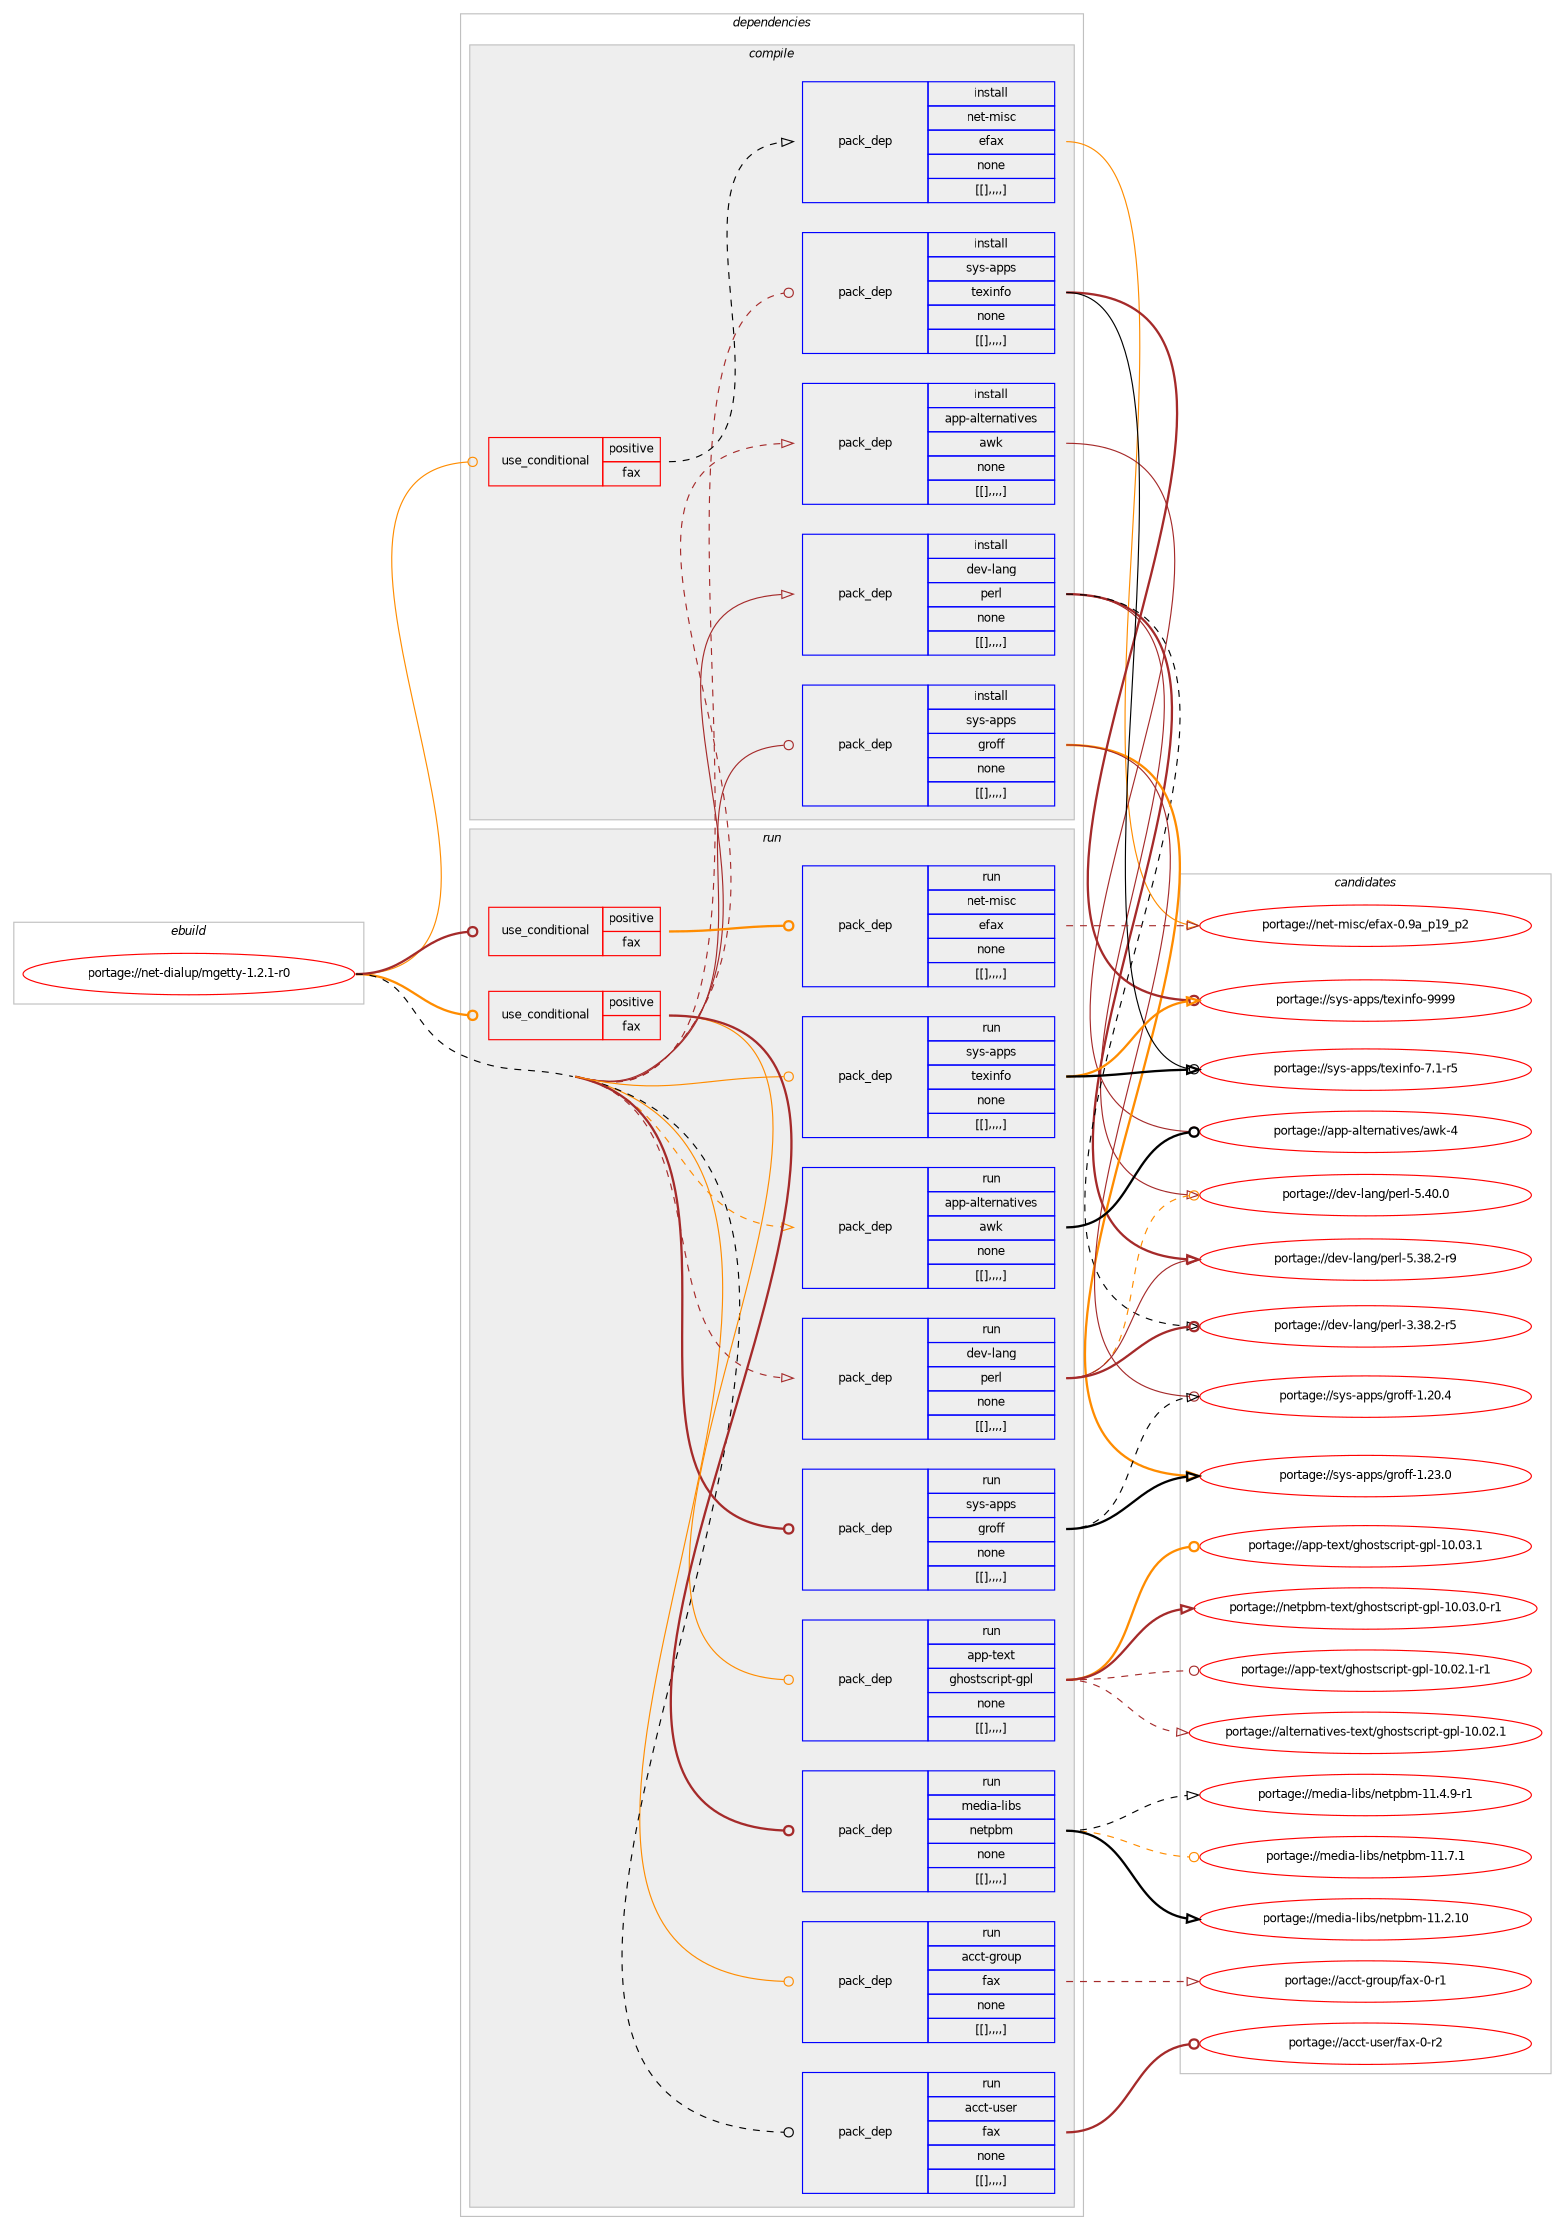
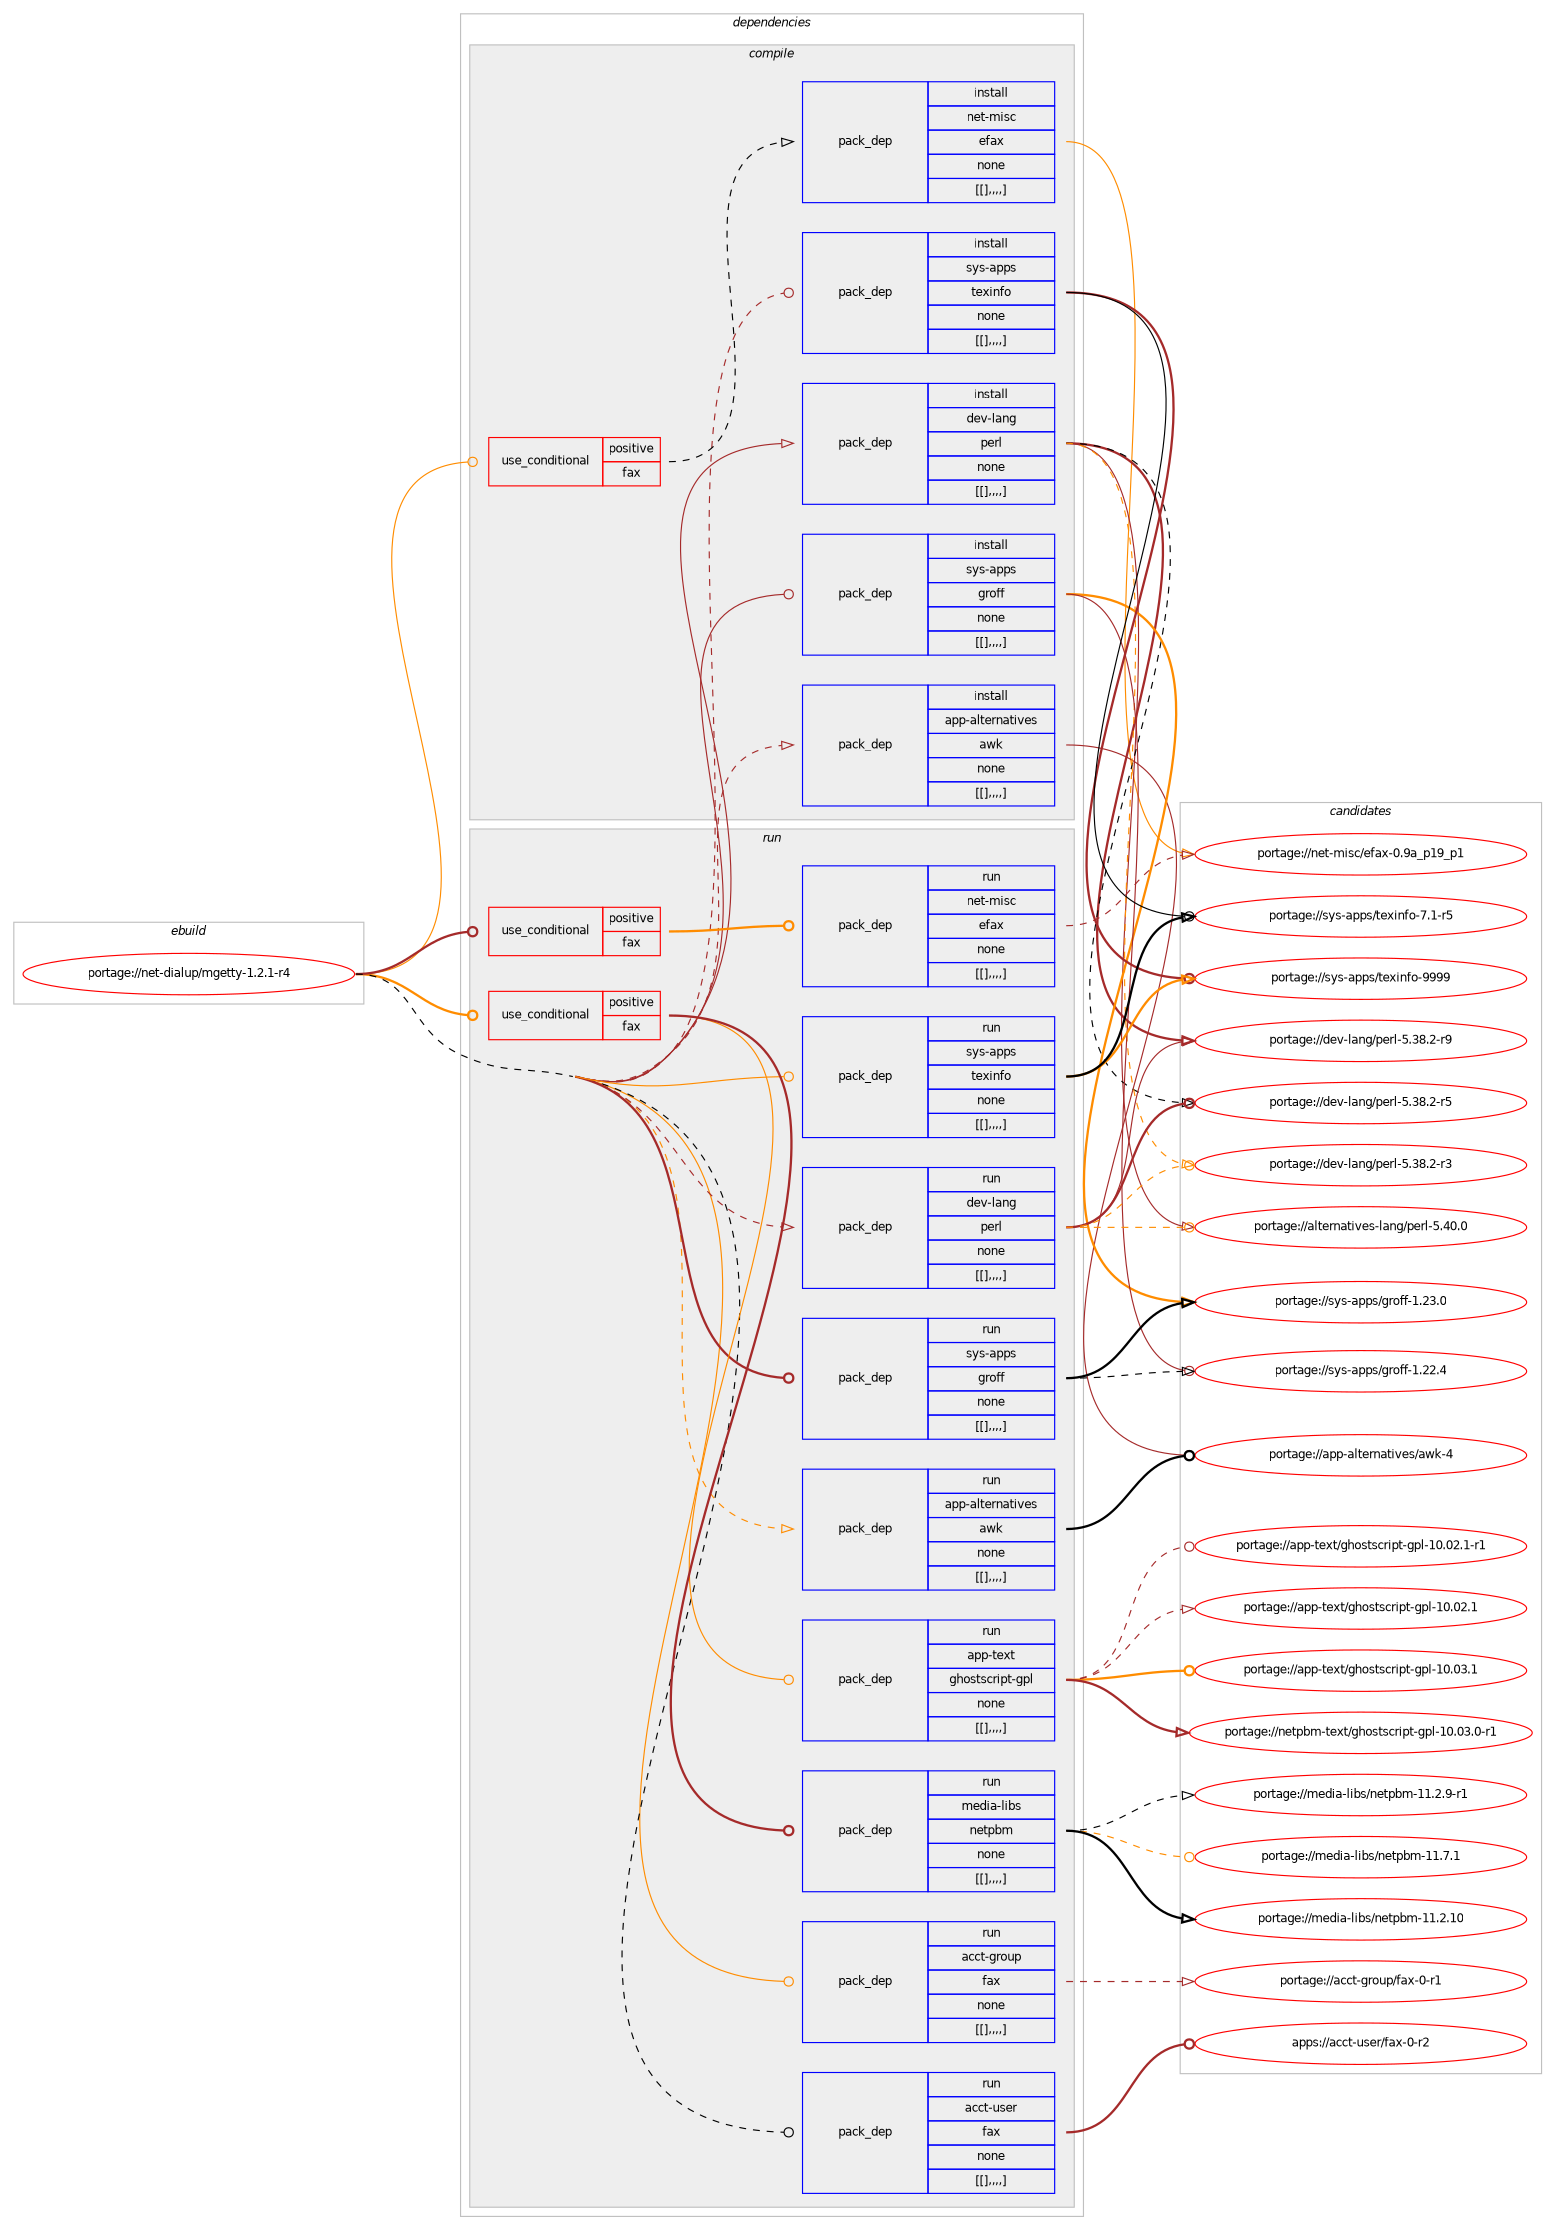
(1366, 926) -> (1361, 854)
(189, 974) -> (189, 974)
none -> (1361, 1165)
(1366, 1195) -> (1361, 1227)
(1366, 1326) -> (1361, 1103)
(1366, 1397) -> (1361, 1371)
(1366, 1733) -> (1361, 1608)
(1366, 1795) -> (1361, 1795)
(1366, 2044) -> (1361, 2044)
